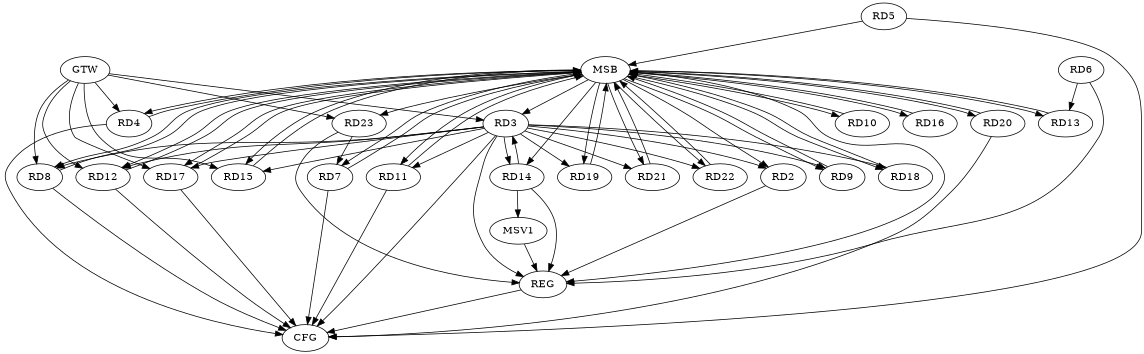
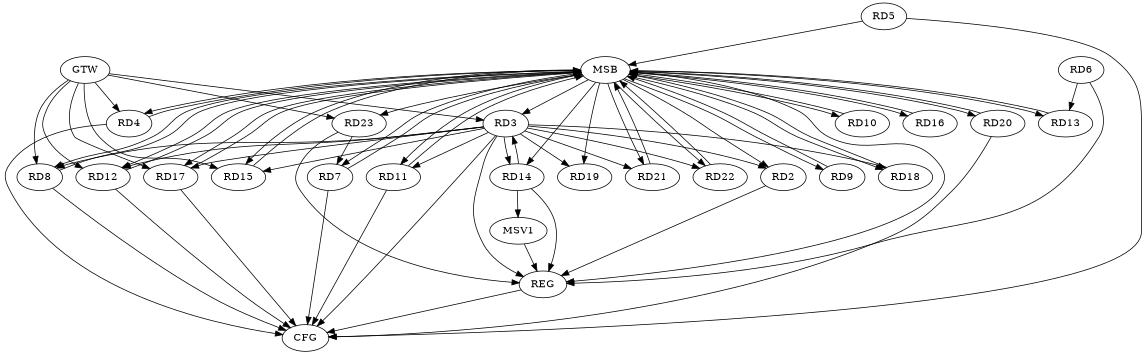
(600, 122) -> none
(696, 140) -> none
